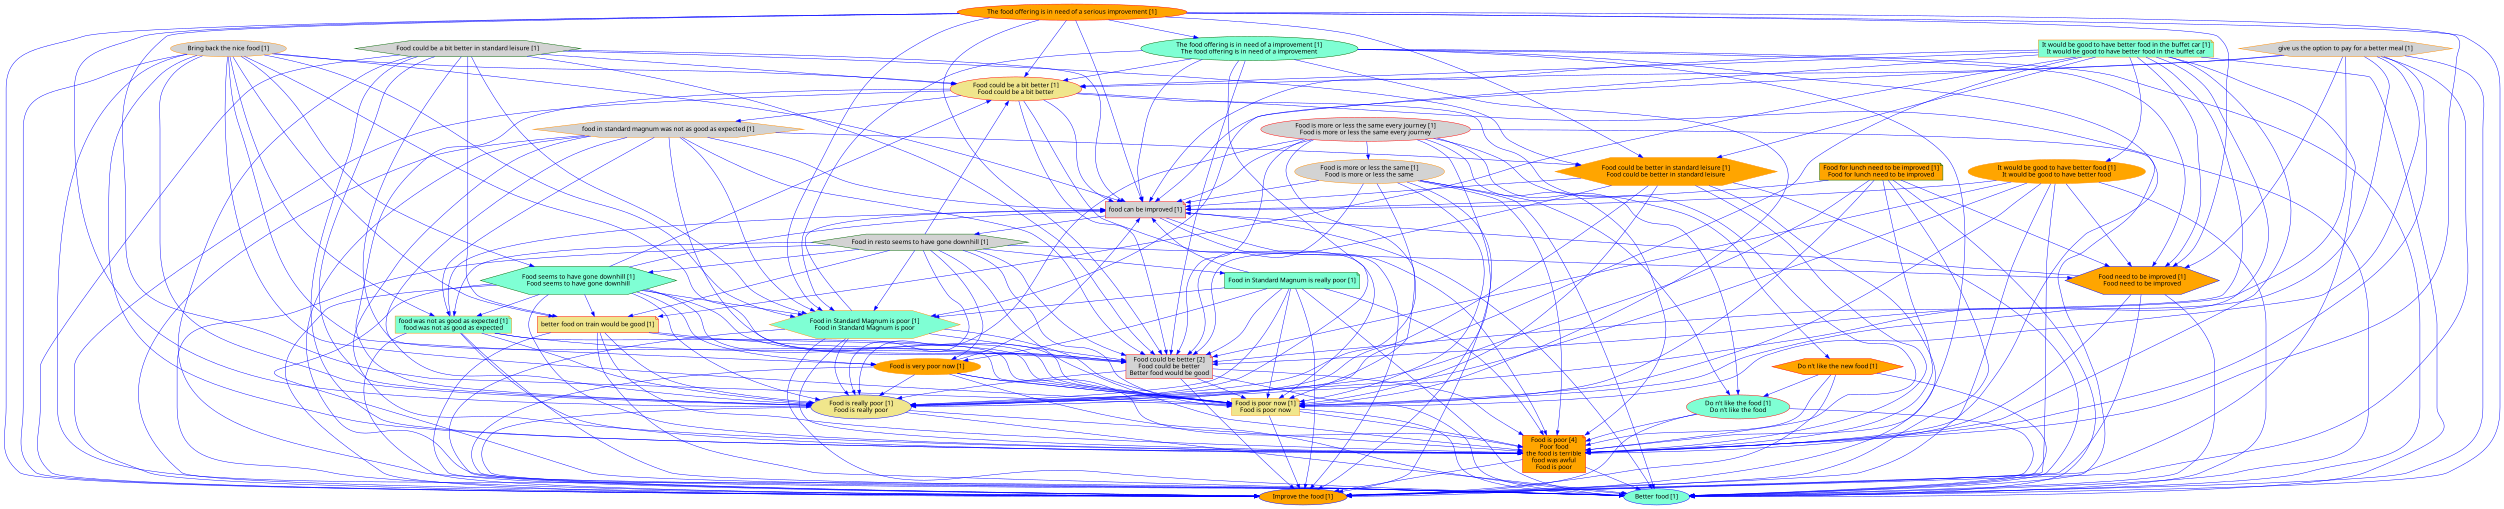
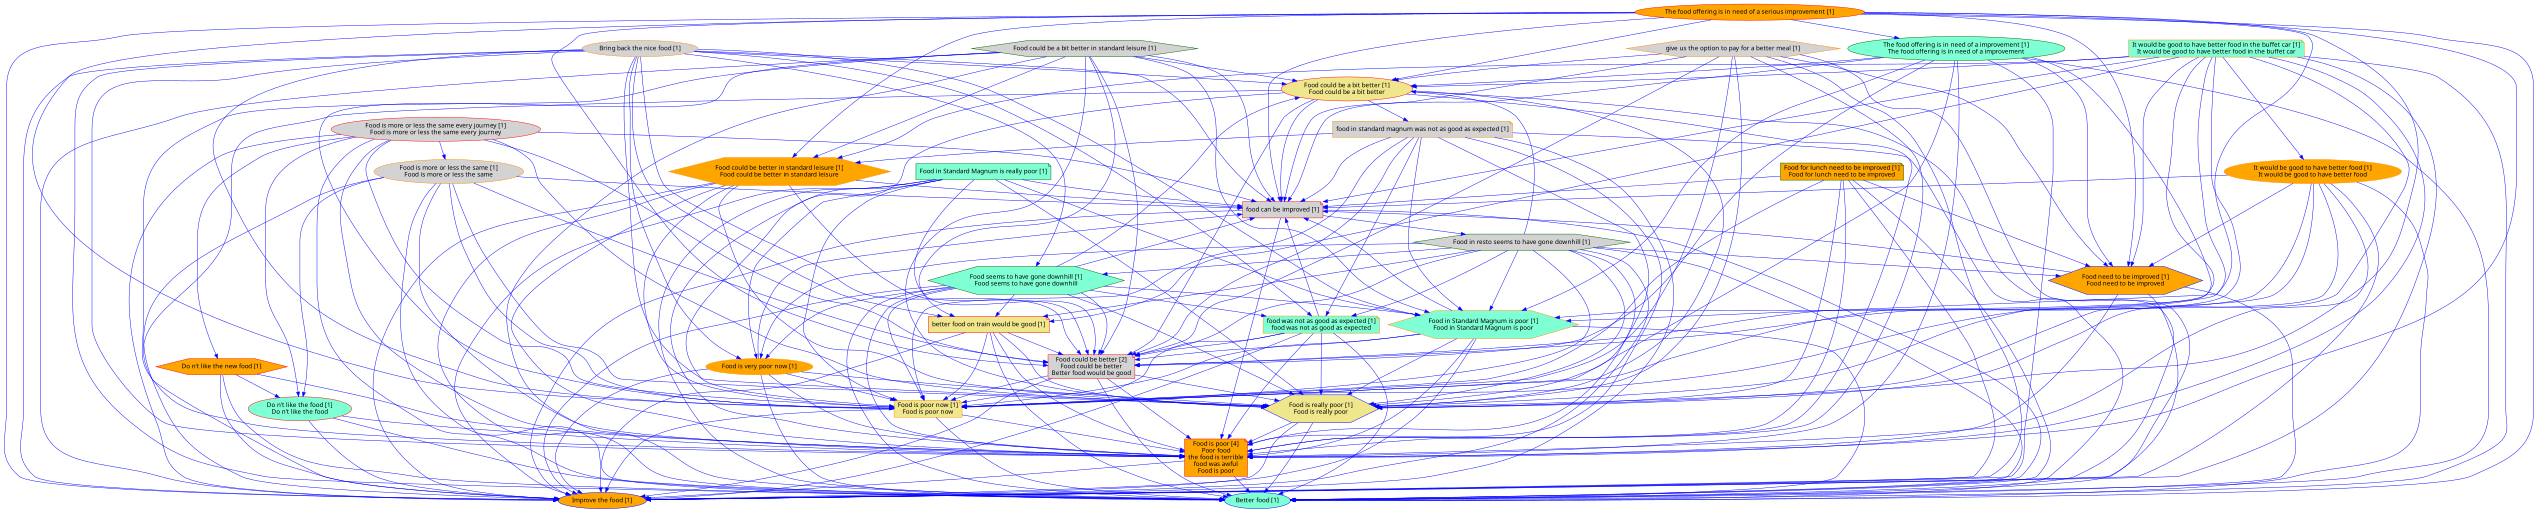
(669, 129) -> (1423, 129)
(1084, 259) -> (2020, 455)
(861, 407) -> (1321, 409)
